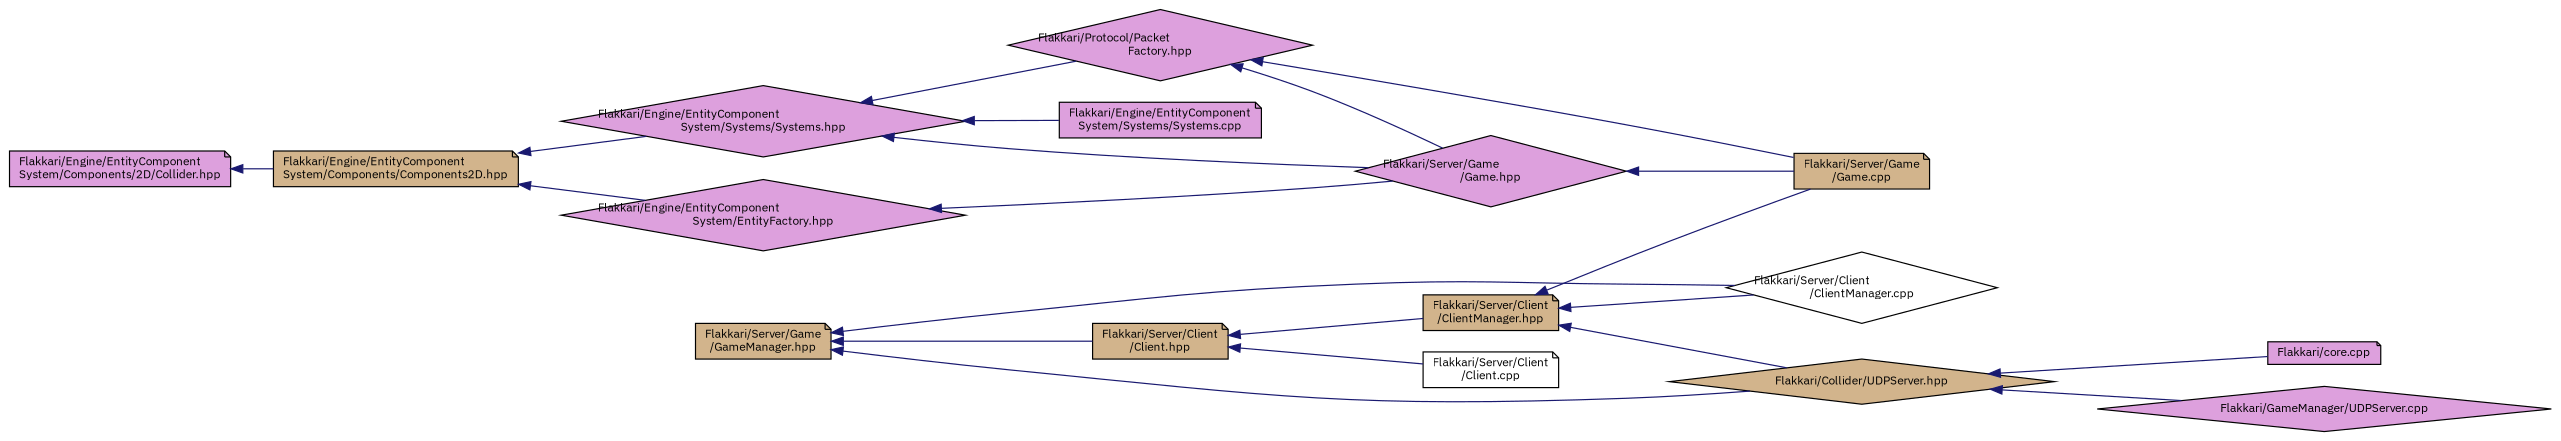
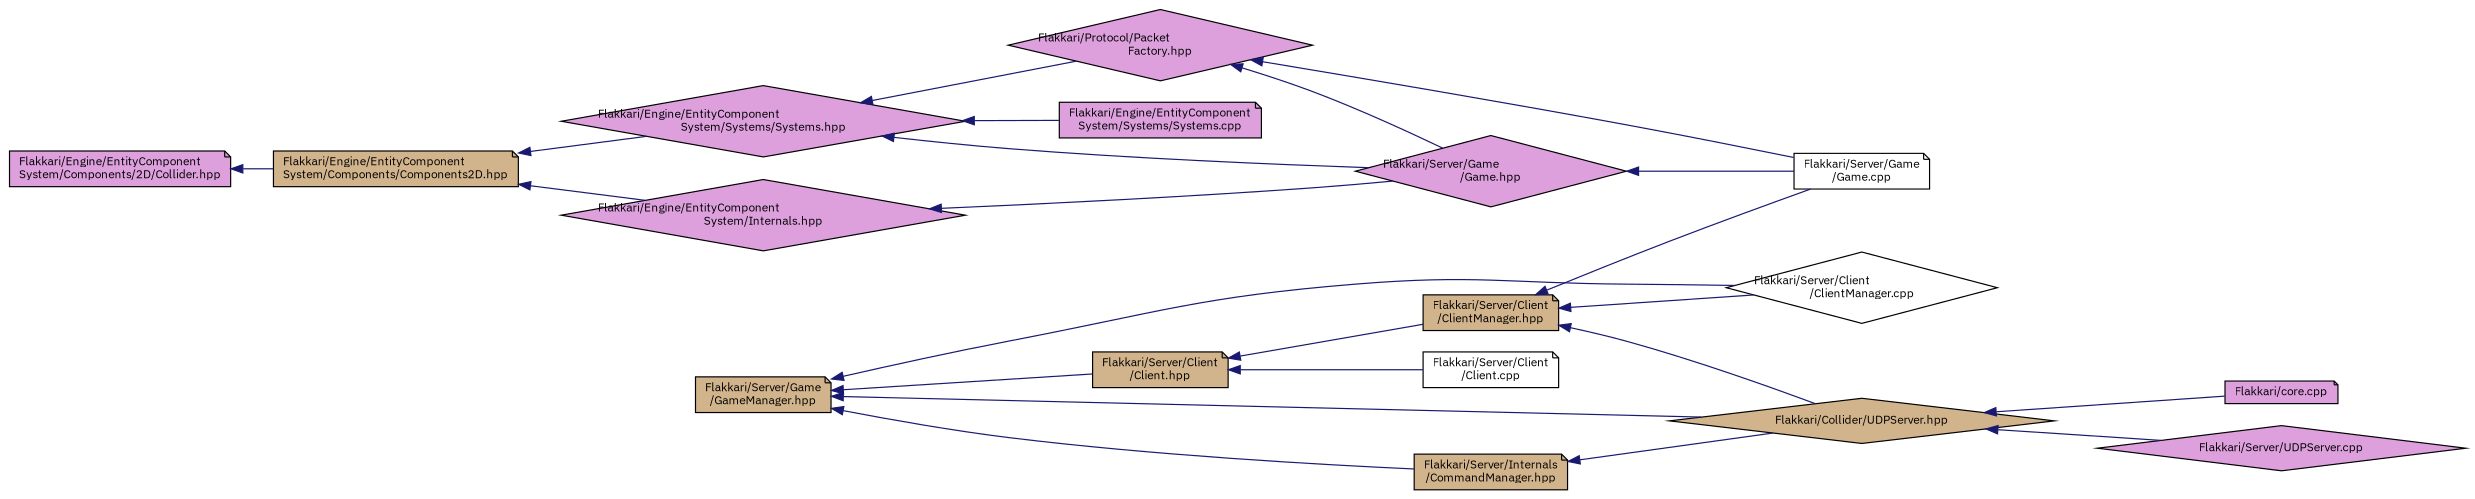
(1862, 171) -> (1862, 171)
(763, 215) -> (763, 215)
(2324, 409) -> (2281, 448)
none -> (1491, 472)
